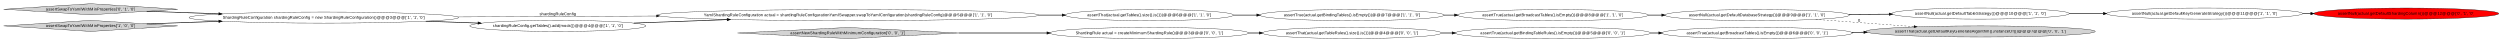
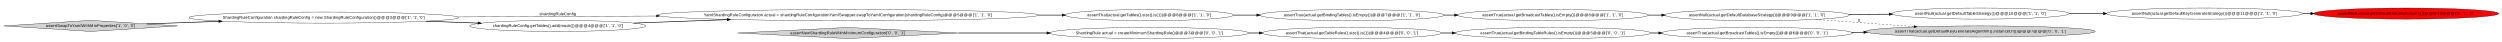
(91, 9) -> none
